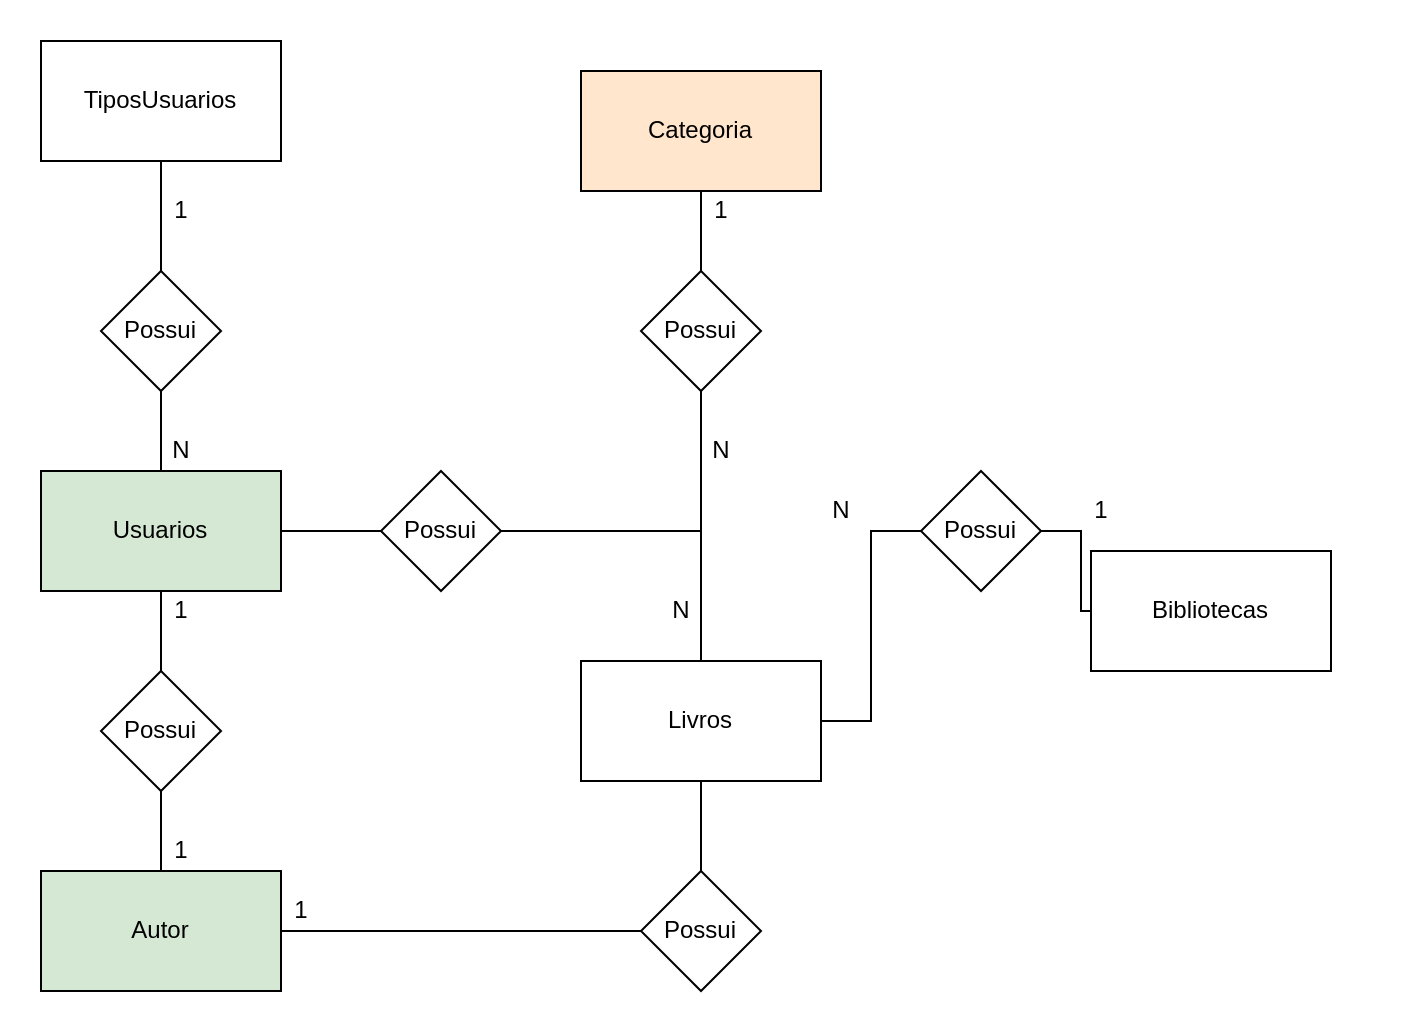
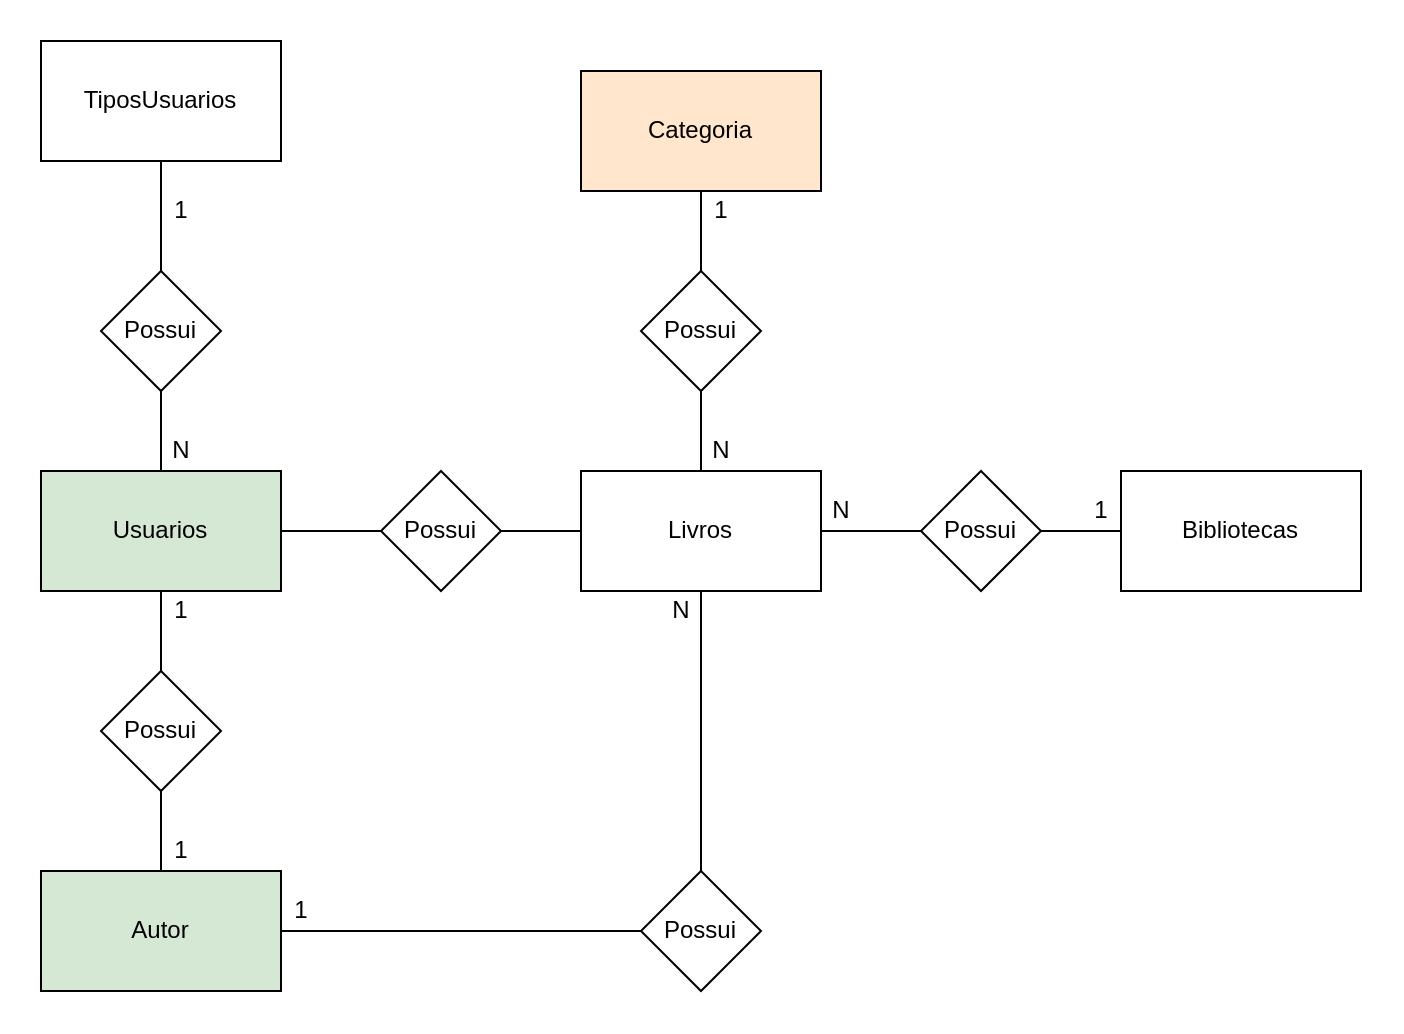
(1211, 611) -> (1241, 531)
(701, 721) -> (701, 531)
